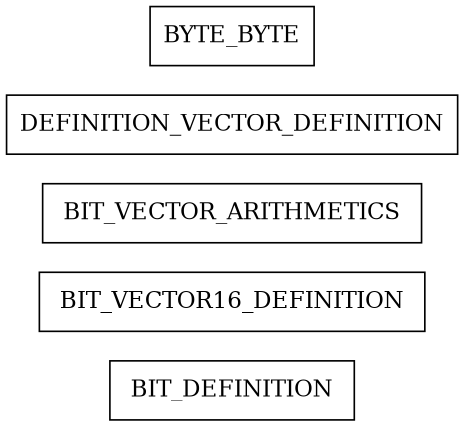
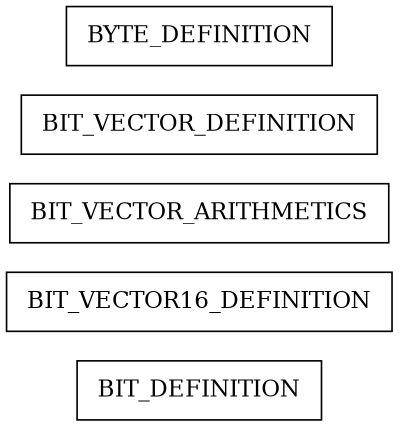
(232, 36) -> (199, 36)
(232, 125) -> (199, 125)
